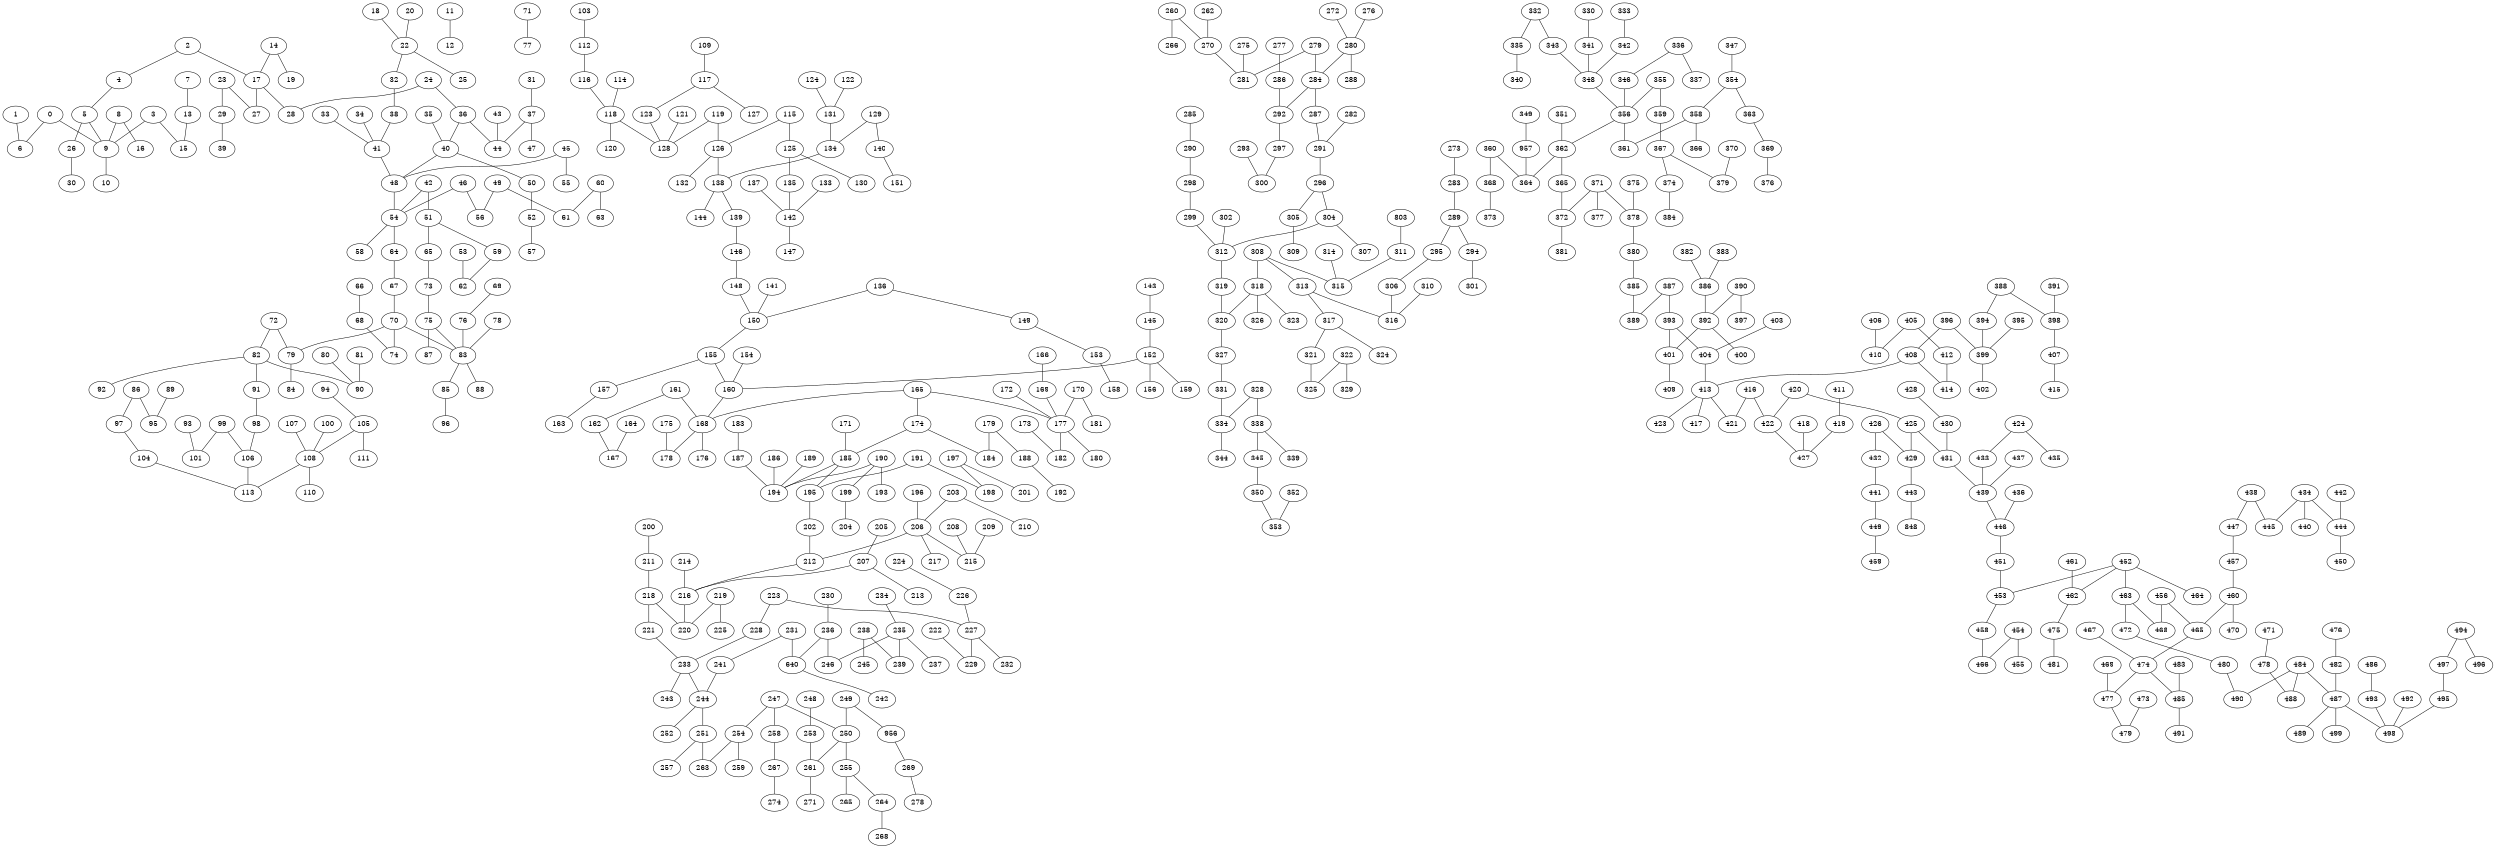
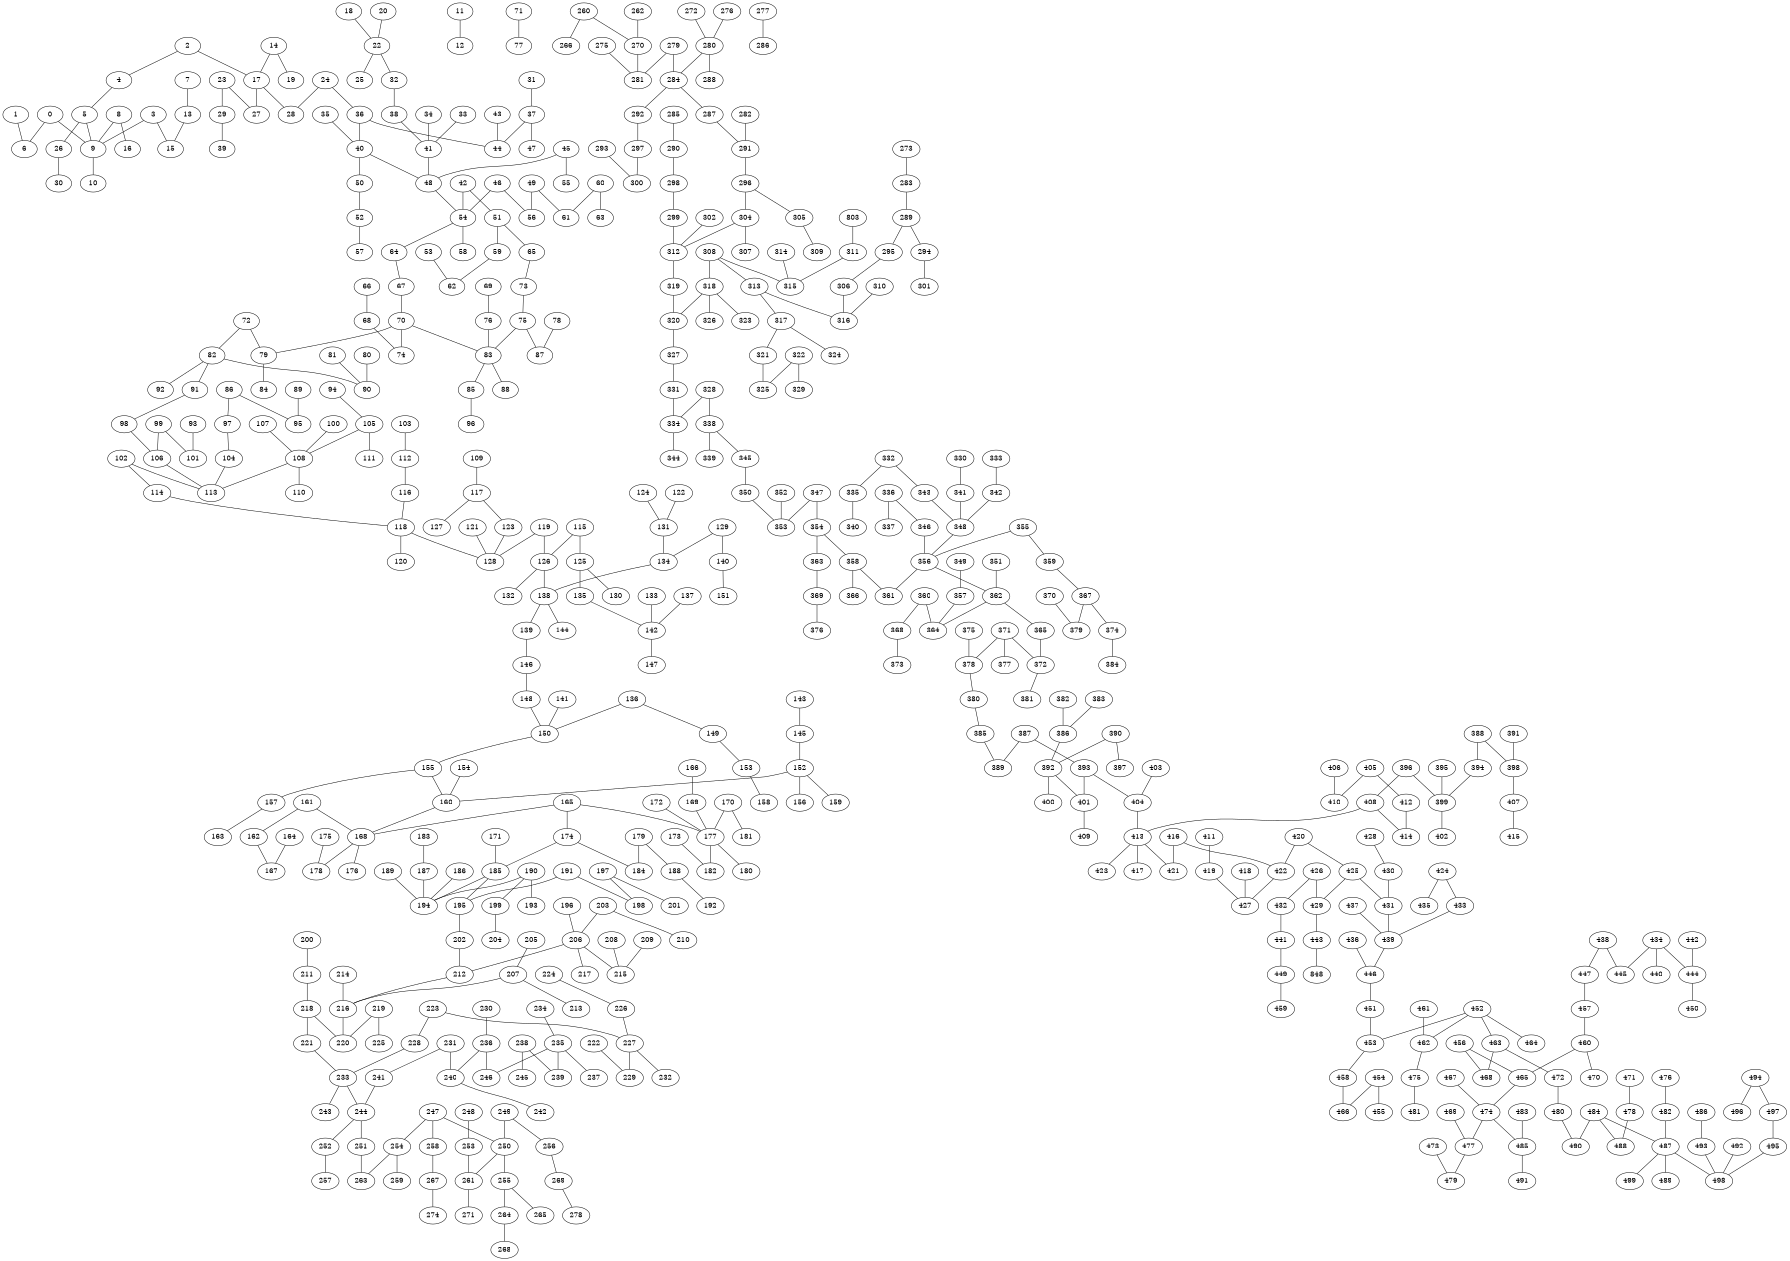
(1279, 98) -> none
(1526, 149) -> (960, 596)
(480, 338) -> (548, 338)
none -> (121, 459)
none -> (799, 510)
(792, 665) -> (451, 1078)
(891, 734) -> (549, 1147)
(685, 751) -> (325, 1164)
